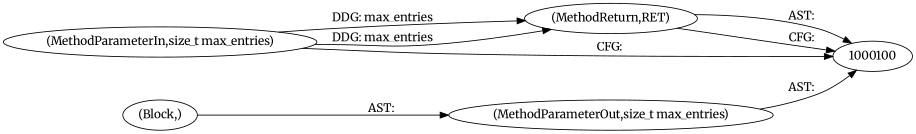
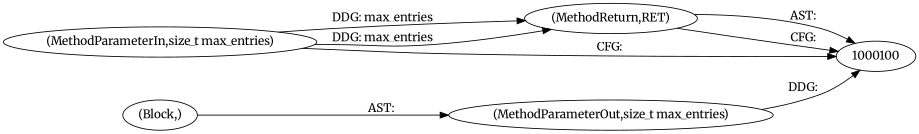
(803, 88) -> (805, 88)
